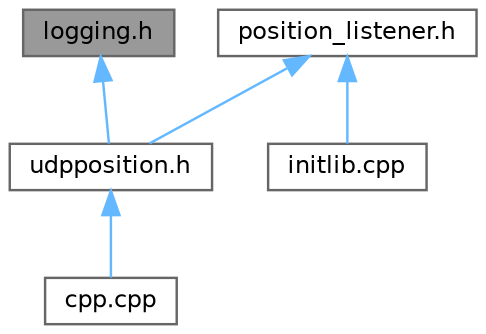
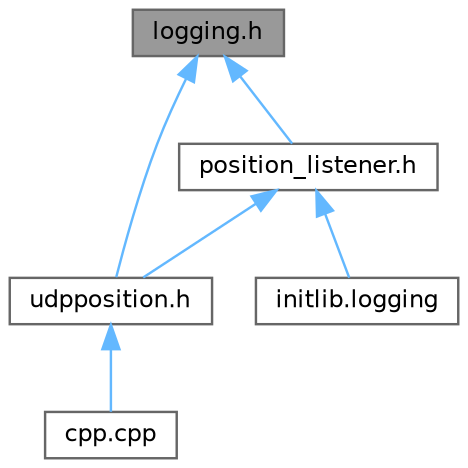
none -> (266, 110)
(347, 167) -> (357, 301)
